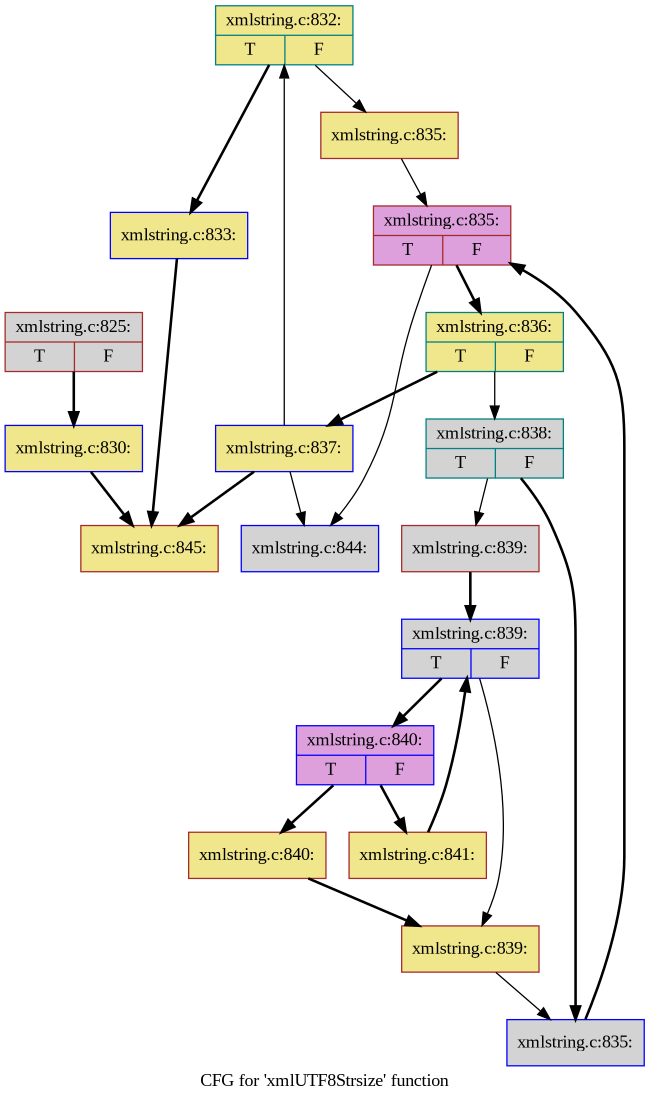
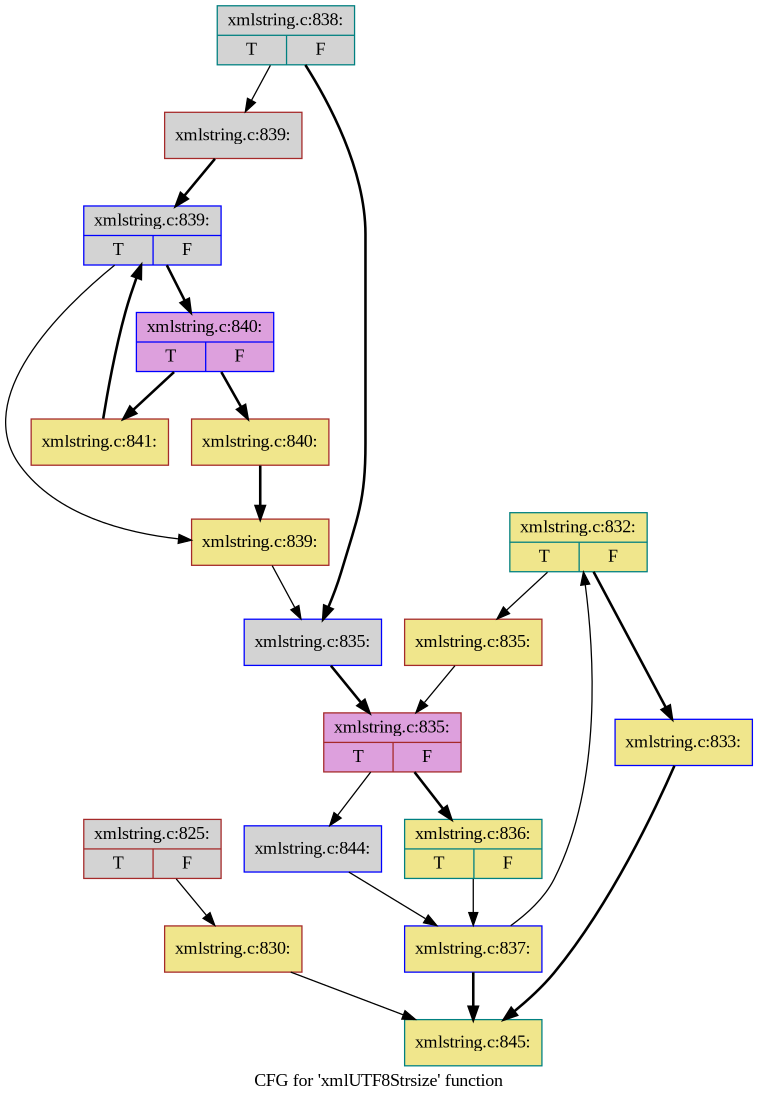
(495, 389) -> none
(74, 392) -> (191, 897)
(384, 398) -> (473, 896)
(74, 449) -> (233, 949)
(295, 492) -> (387, 895)
(108, 493) -> (347, 993)
(150, 549) -> (473, 1043)
